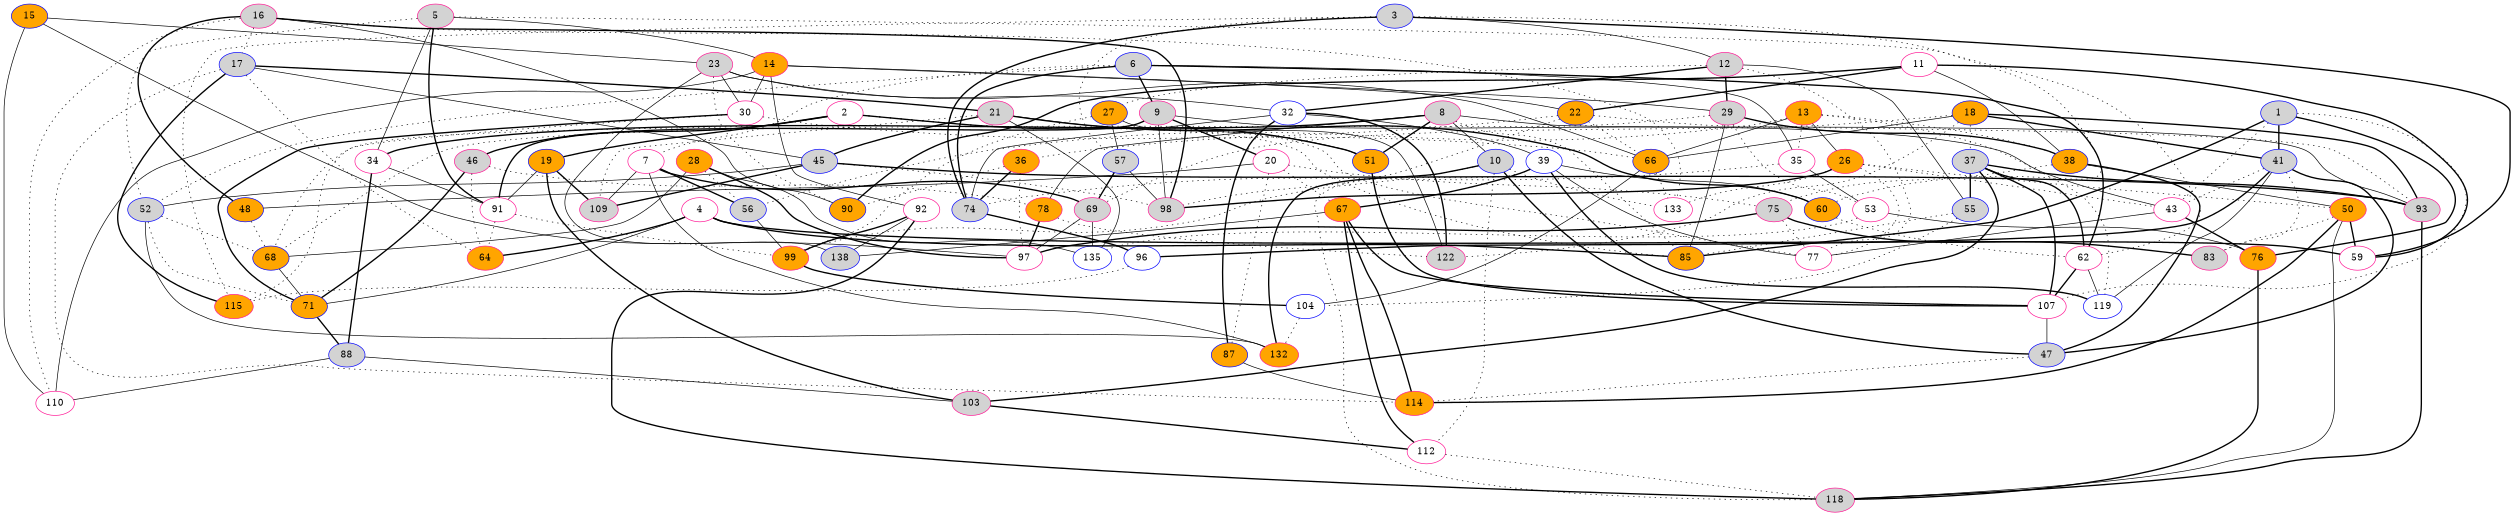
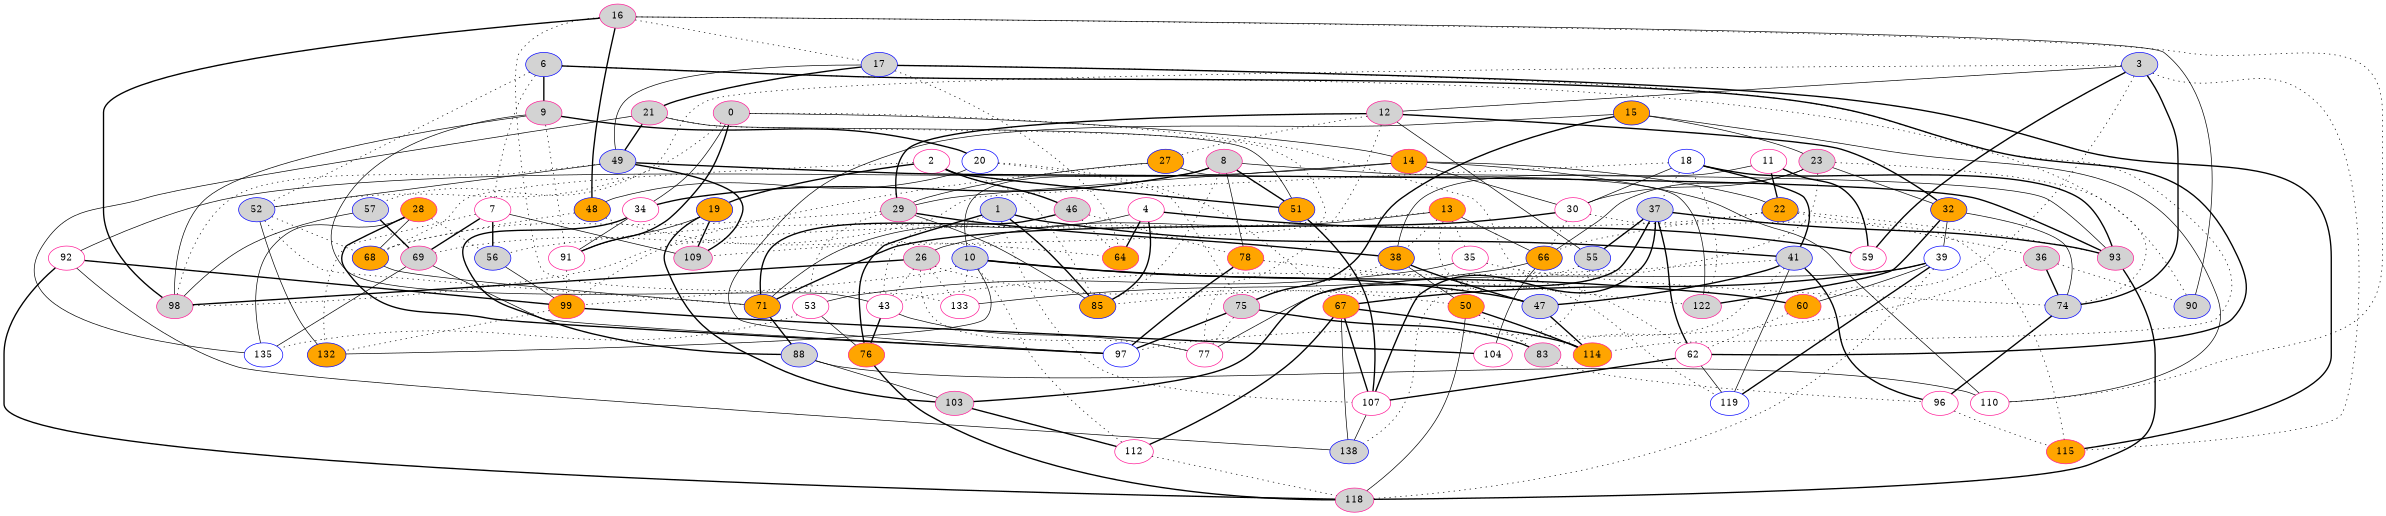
(436, 16) -> (731, 113)
(1367, 82) -> none
(1651, 83) -> none
(992, 88) -> (1505, 88)
(1288, 113) -> (1949, 210)
(1970, 113) -> (1687, 161)
(805, 129) -> (556, 189)
(1115, 137) -> (1029, 176)
(1811, 137) -> (1623, 188)
(1593, 159) -> (1387, 279)
(1333, 160) -> none
(819, 161) -> (618, 161)
(1021, 161) -> (2042, 258)
(1271, 161) -> (980, 161)
(1845, 161) -> (922, 258)
(1662, 186) -> (1185, 288)
none -> (1411, 192)
(1291, 204) -> (693, 345)
(848, 210) -> (2192, 307)
(1822, 210) -> (1803, 307)
(492, 234) -> (853, 244)
(592, 234) -> (1698, 261)
(2353, 234) -> none
(1024, 258) -> (1121, 355)
(1142, 258) -> (1940, 403)
(935, 305) -> (367, 240)
(1305, 307) -> (1493, 355)
(1292, 331) -> (462, 328)
(2047, 331) -> (1360, 428)
(1229, 355) -> none
(1279, 355) -> (327, 355)
(1731, 379) -> (1566, 331)
none -> (1729, 389)
